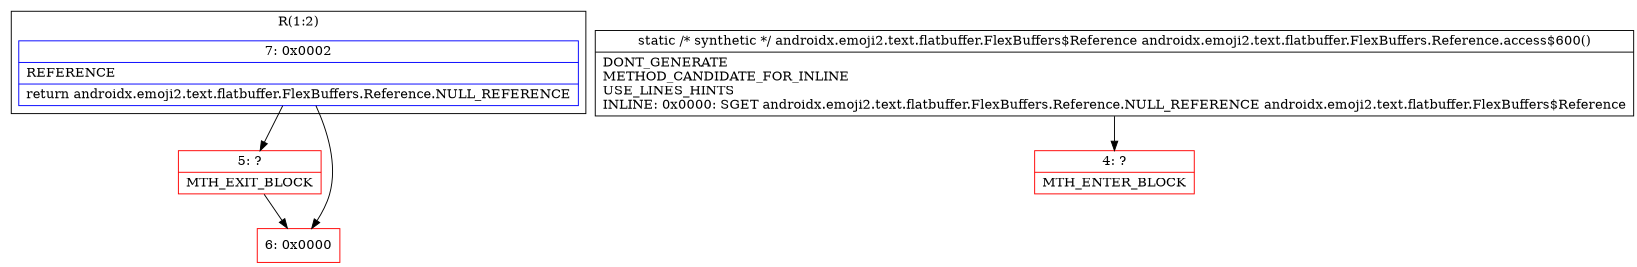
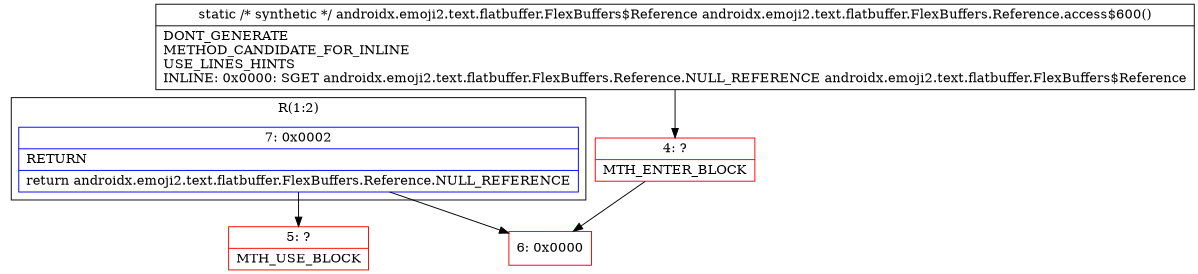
(71, 73) -> (57, 159)
(250, 183) -> (299, 259)
(273, 207) -> (613, 204)
